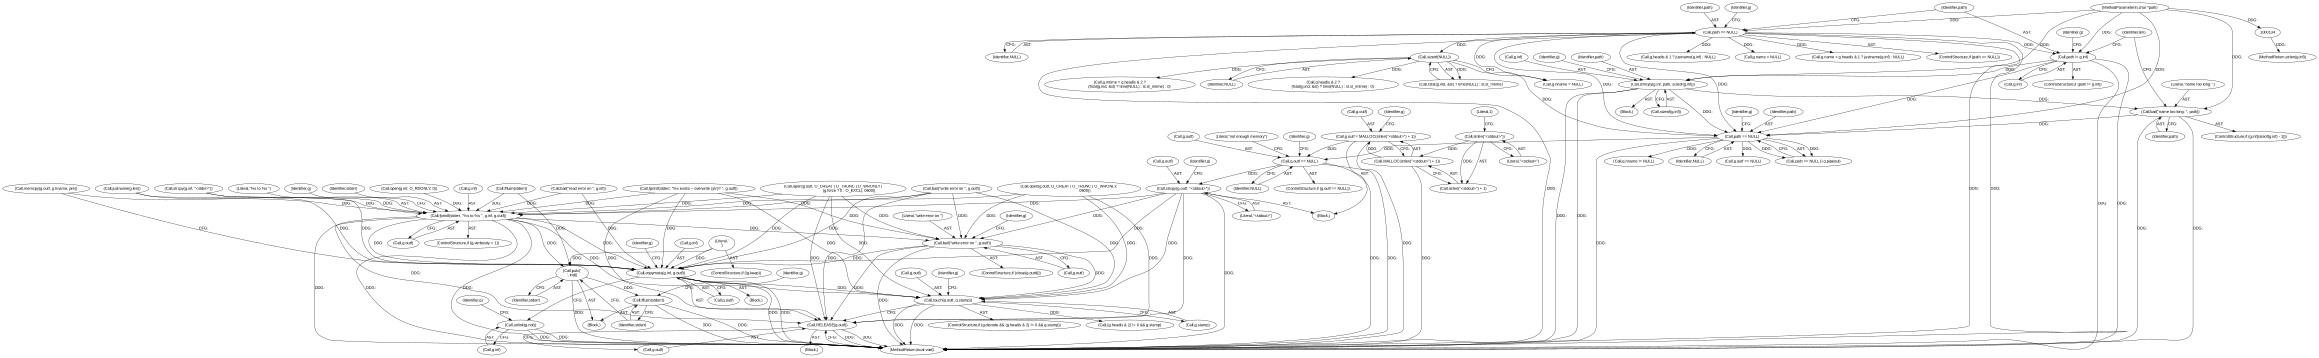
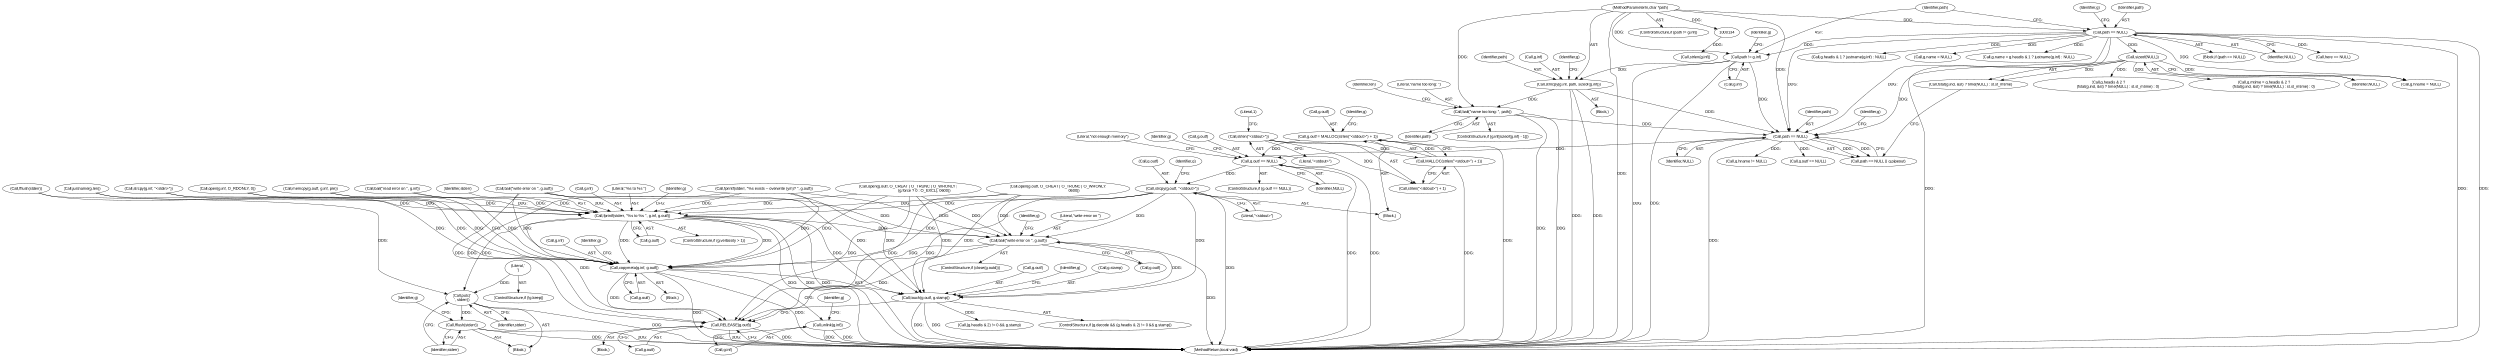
(2046, 45) -> (1595, 45)
(2107, 45) -> none
(1969, 57) -> (2224, 57)
(2282, 57) -> (1696, 57)
none -> (2333, 57)
(2073, 69) -> (1653, 19)
(1491, 70) -> (2191, 70)
(1432, 74) -> (1916, 118)
(1666, 112) -> none
(46, 189) -> (311, 189)
(693, 258) -> (446, 205)
(572, 273) -> (462, 298)
(843, 288) -> (859, 283)
(700, 300) -> (616, 298)
(1081, 309) -> none
(521, 325) -> (828, 325)
none -> (1599, 338)
